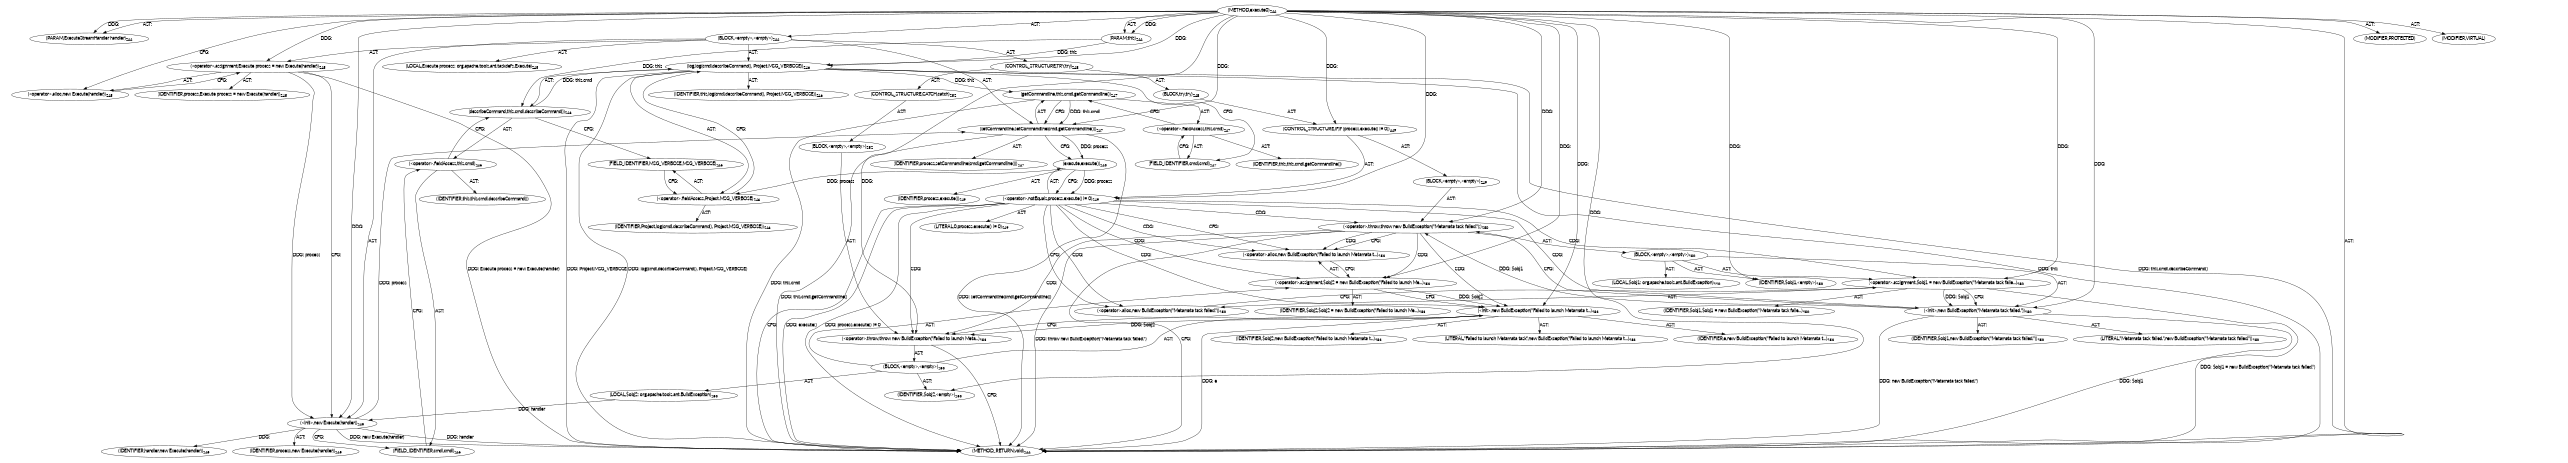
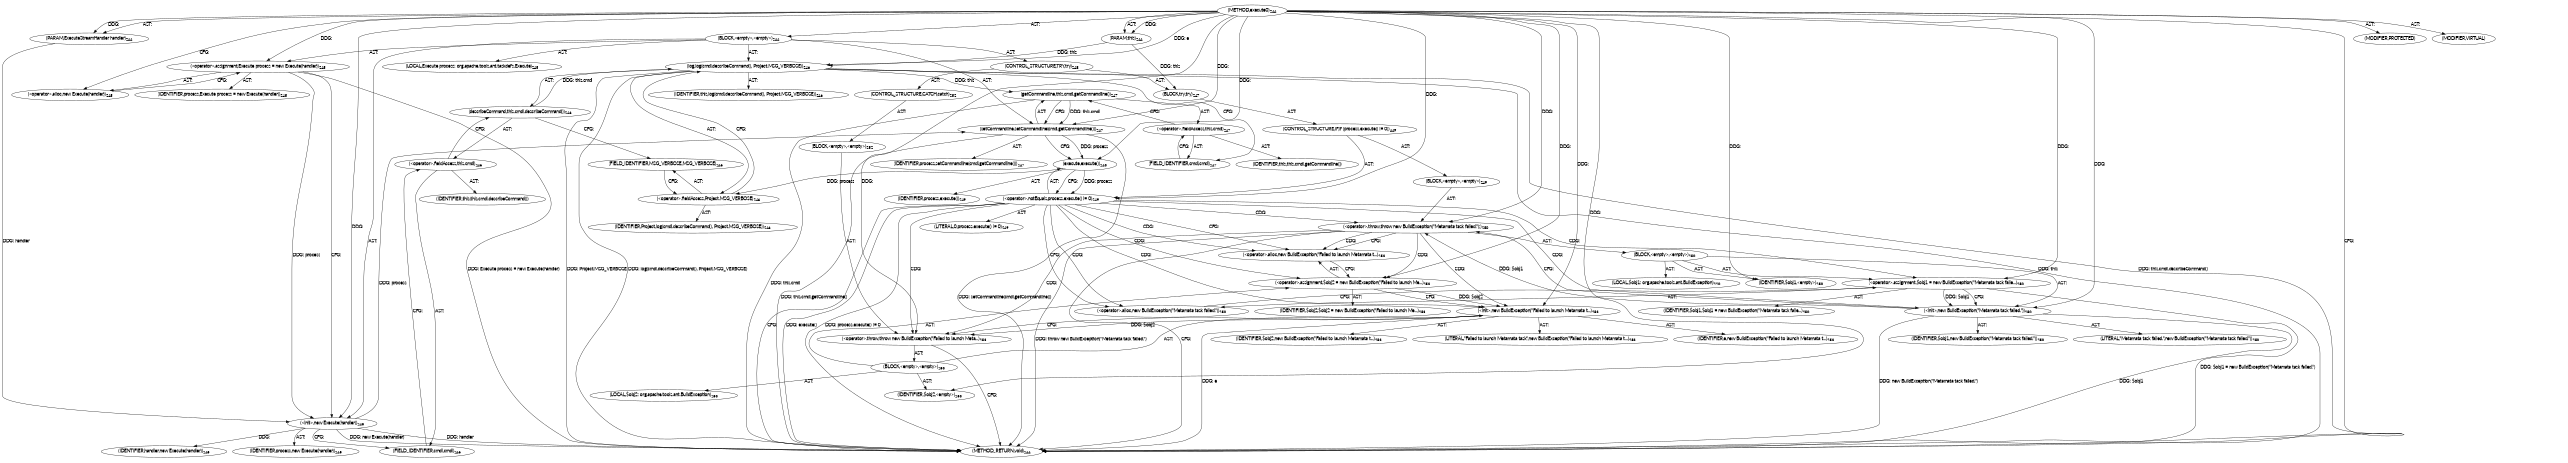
(1182, 39) -> (1182, 39)
(804, 47) -> (1153, 65)
(1326, 51) -> (1214, 121)
(1196, 94) -> (1196, 94)
(2350, 241) -> (2350, 241)
(494, 410) -> (3, 344)
